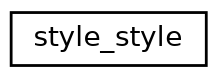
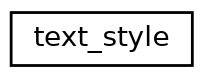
(109, 39) -> (102, 39)
